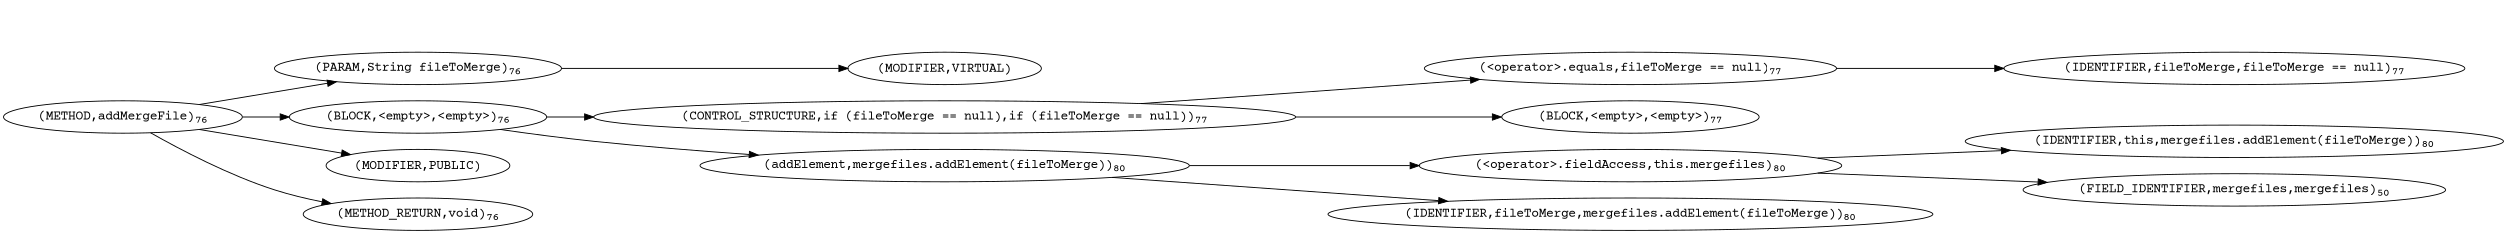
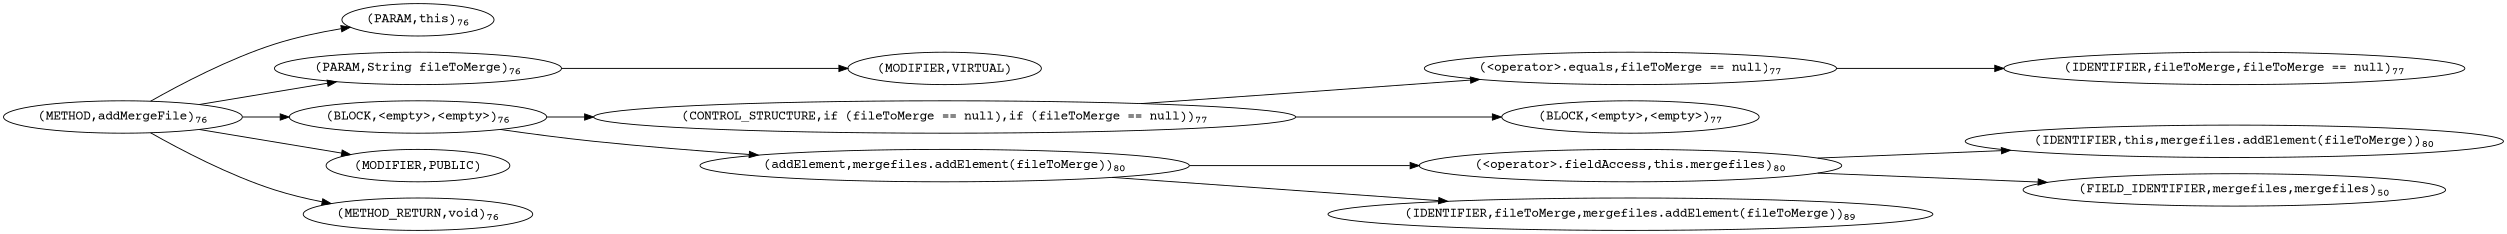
none -> (418, 20)
(1850, 213) -> (1850, 213)
